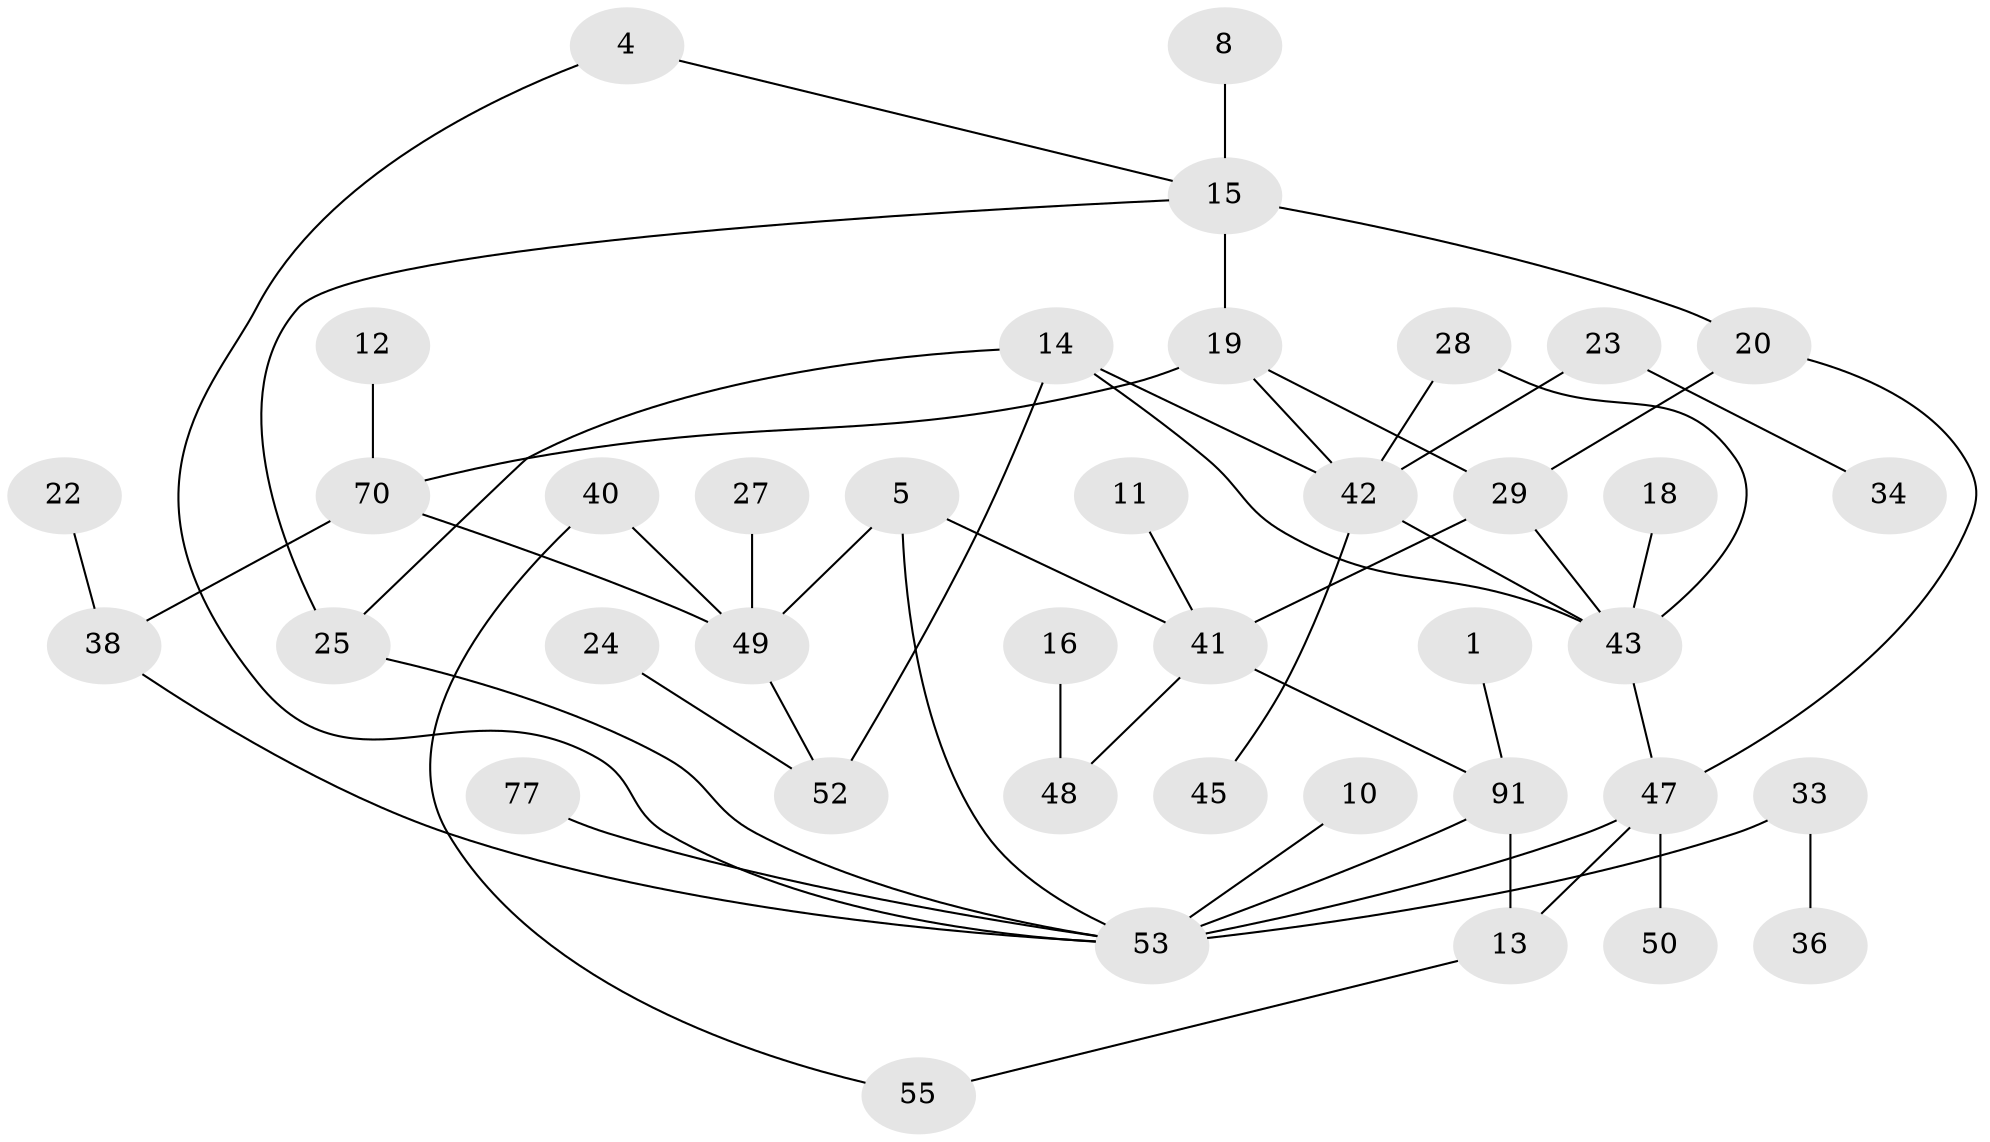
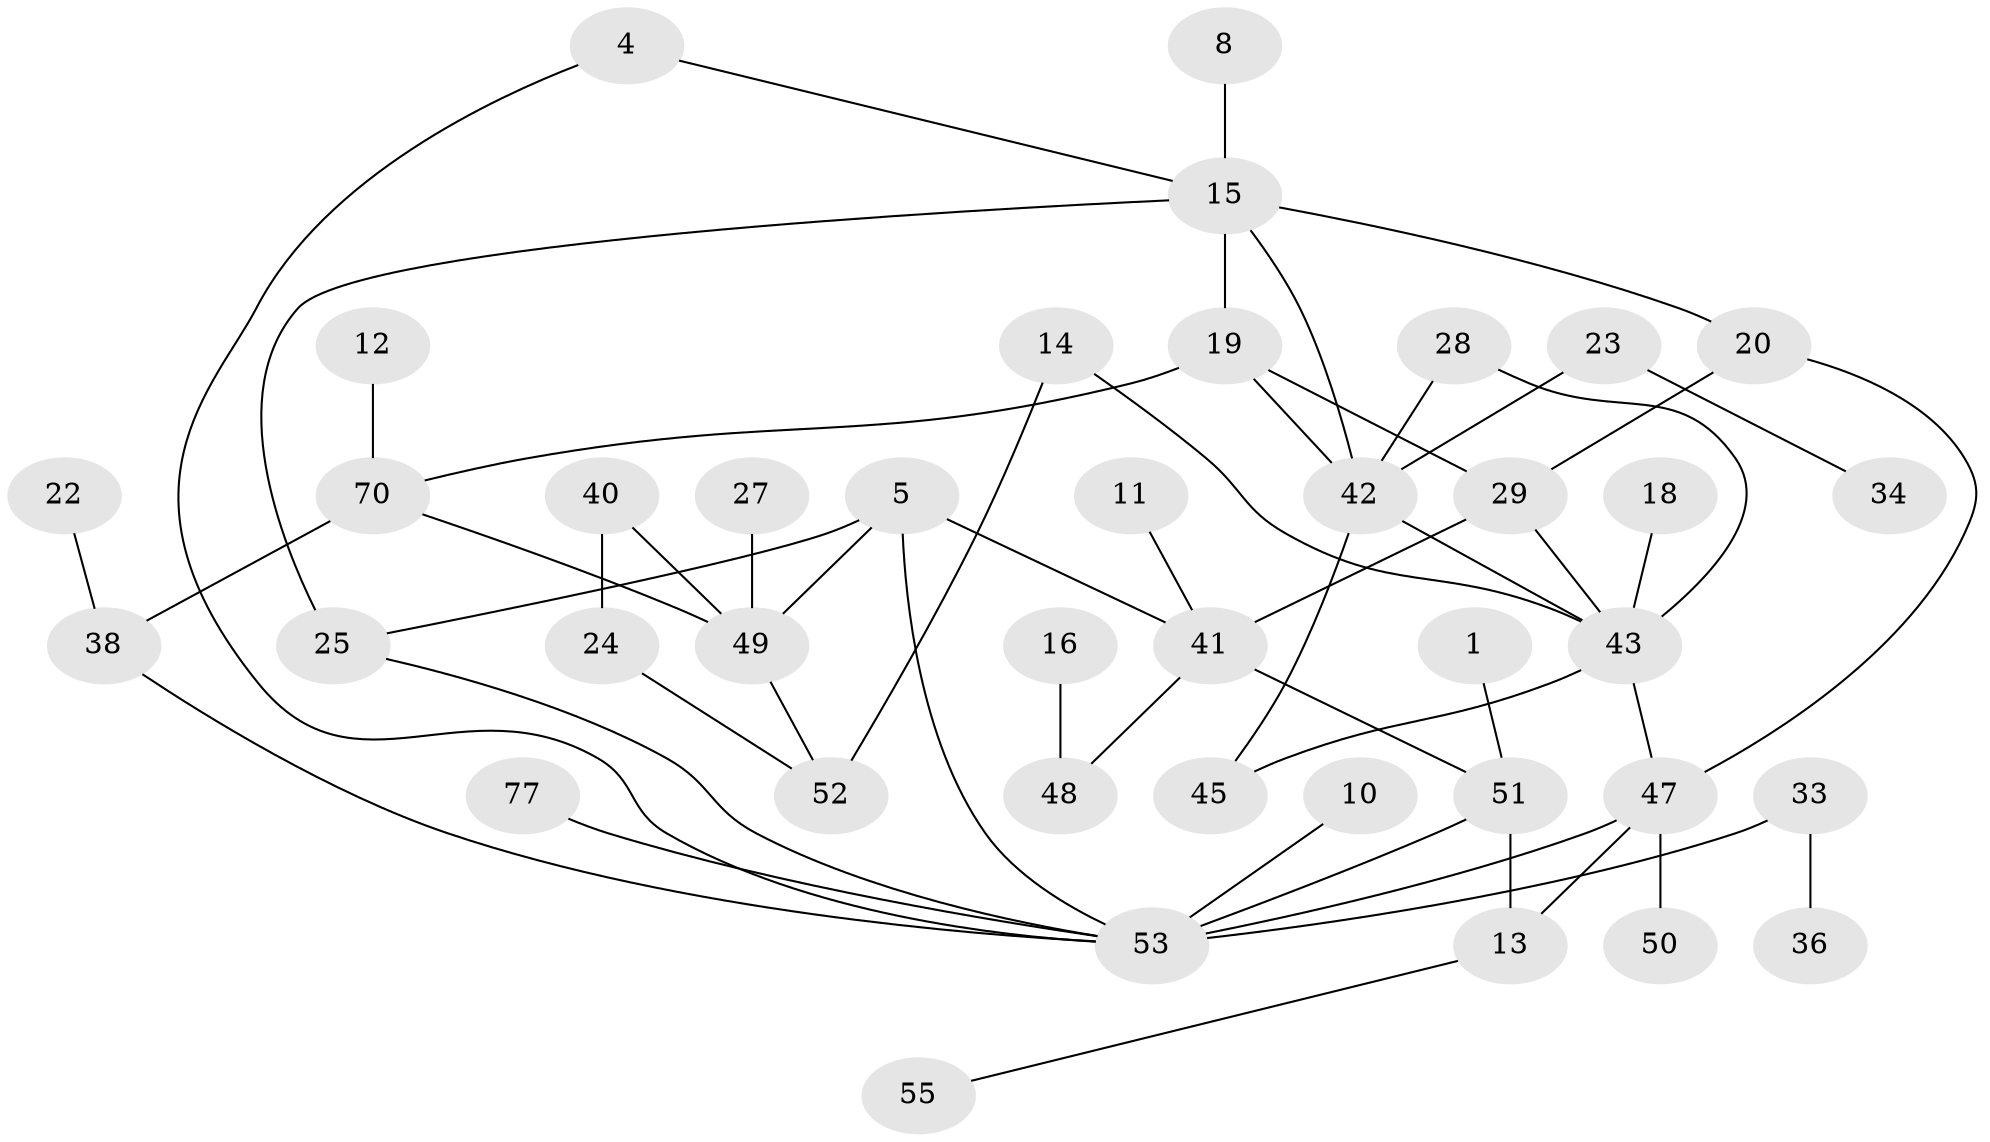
(649, 409) -> (649, 579)
(1208, 421) -> (1313, 339)
none -> (1418, 721)
(1510, 796) -> (1510, 796)
(491, 891) -> (602, 564)
